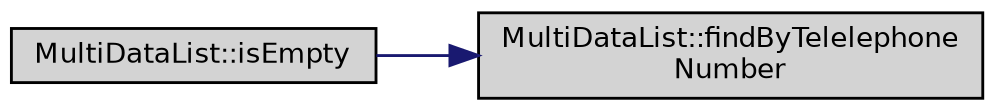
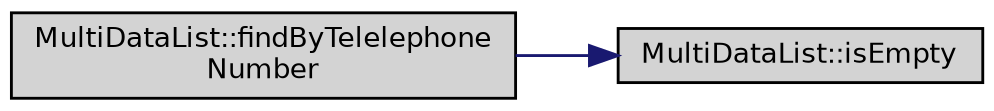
(413, 56) -> (552, 56)
